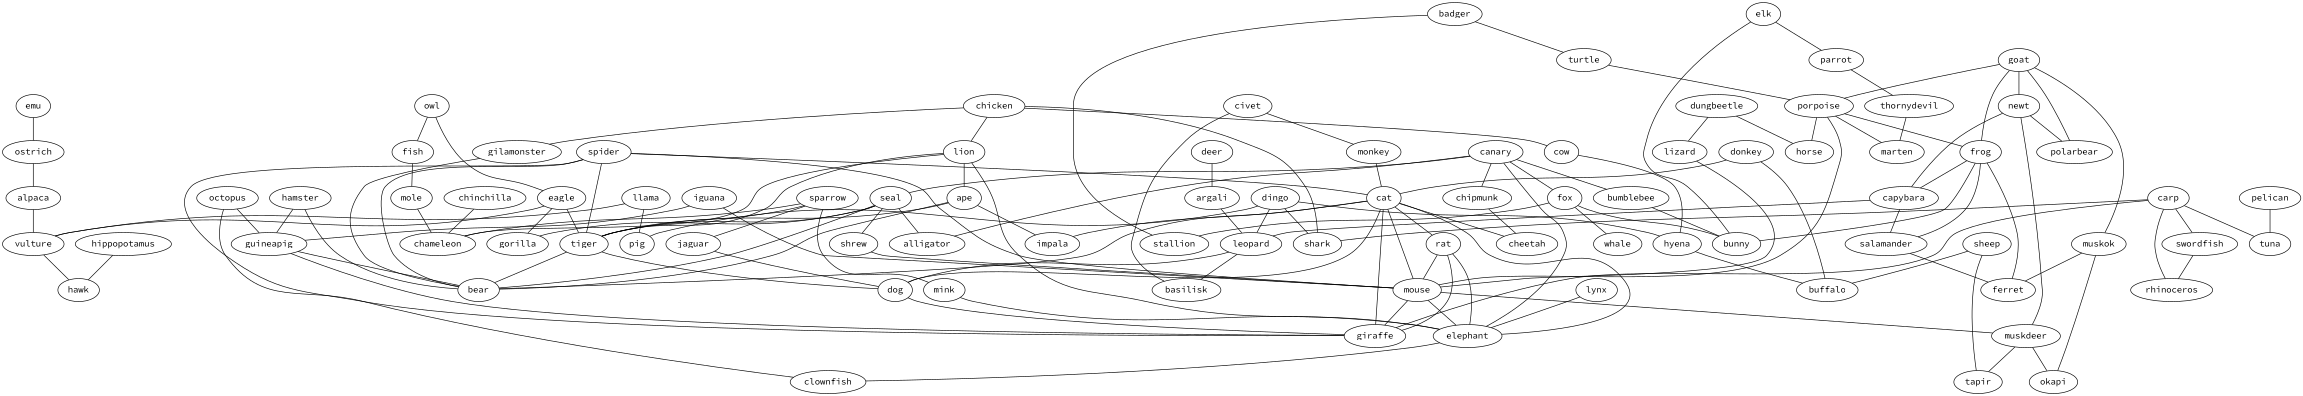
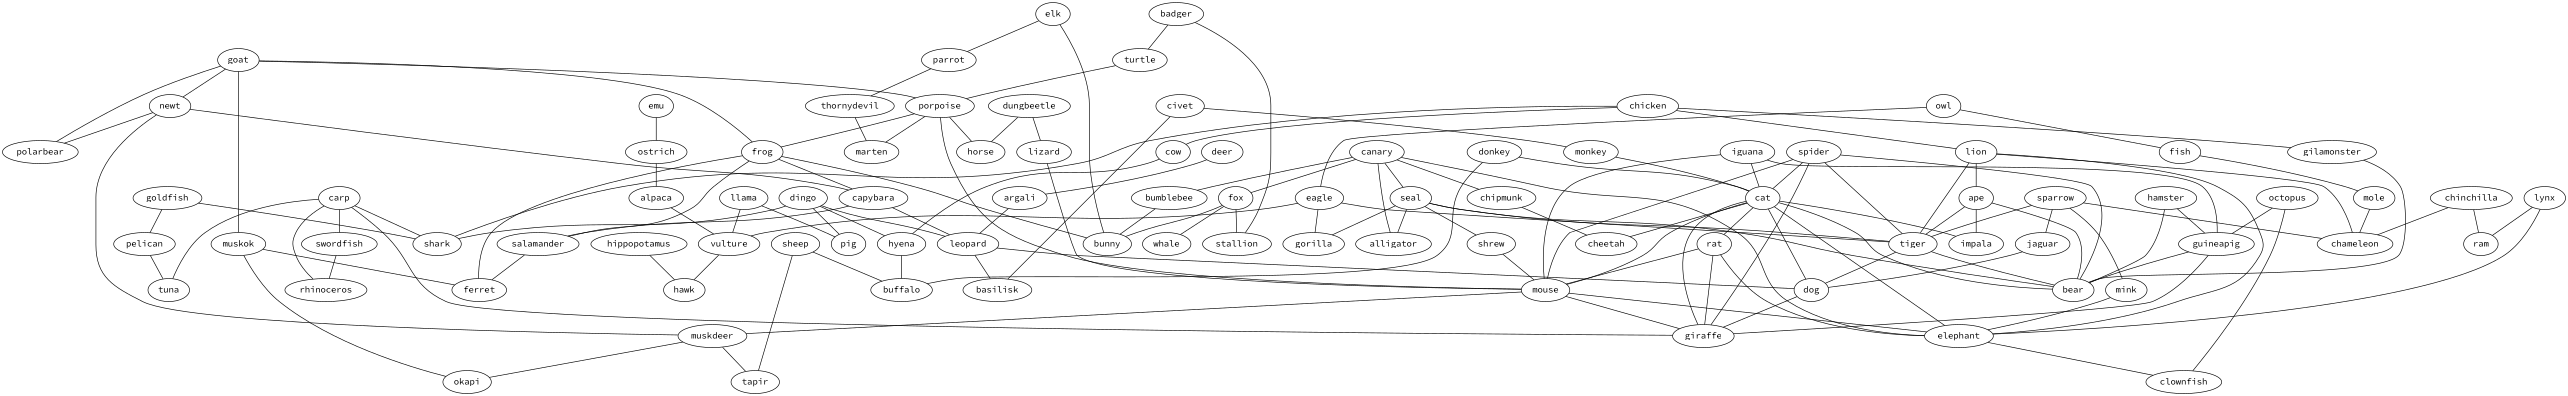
none -> (1756, 176)
none -> (167, 198)
none -> (2481, 244)
